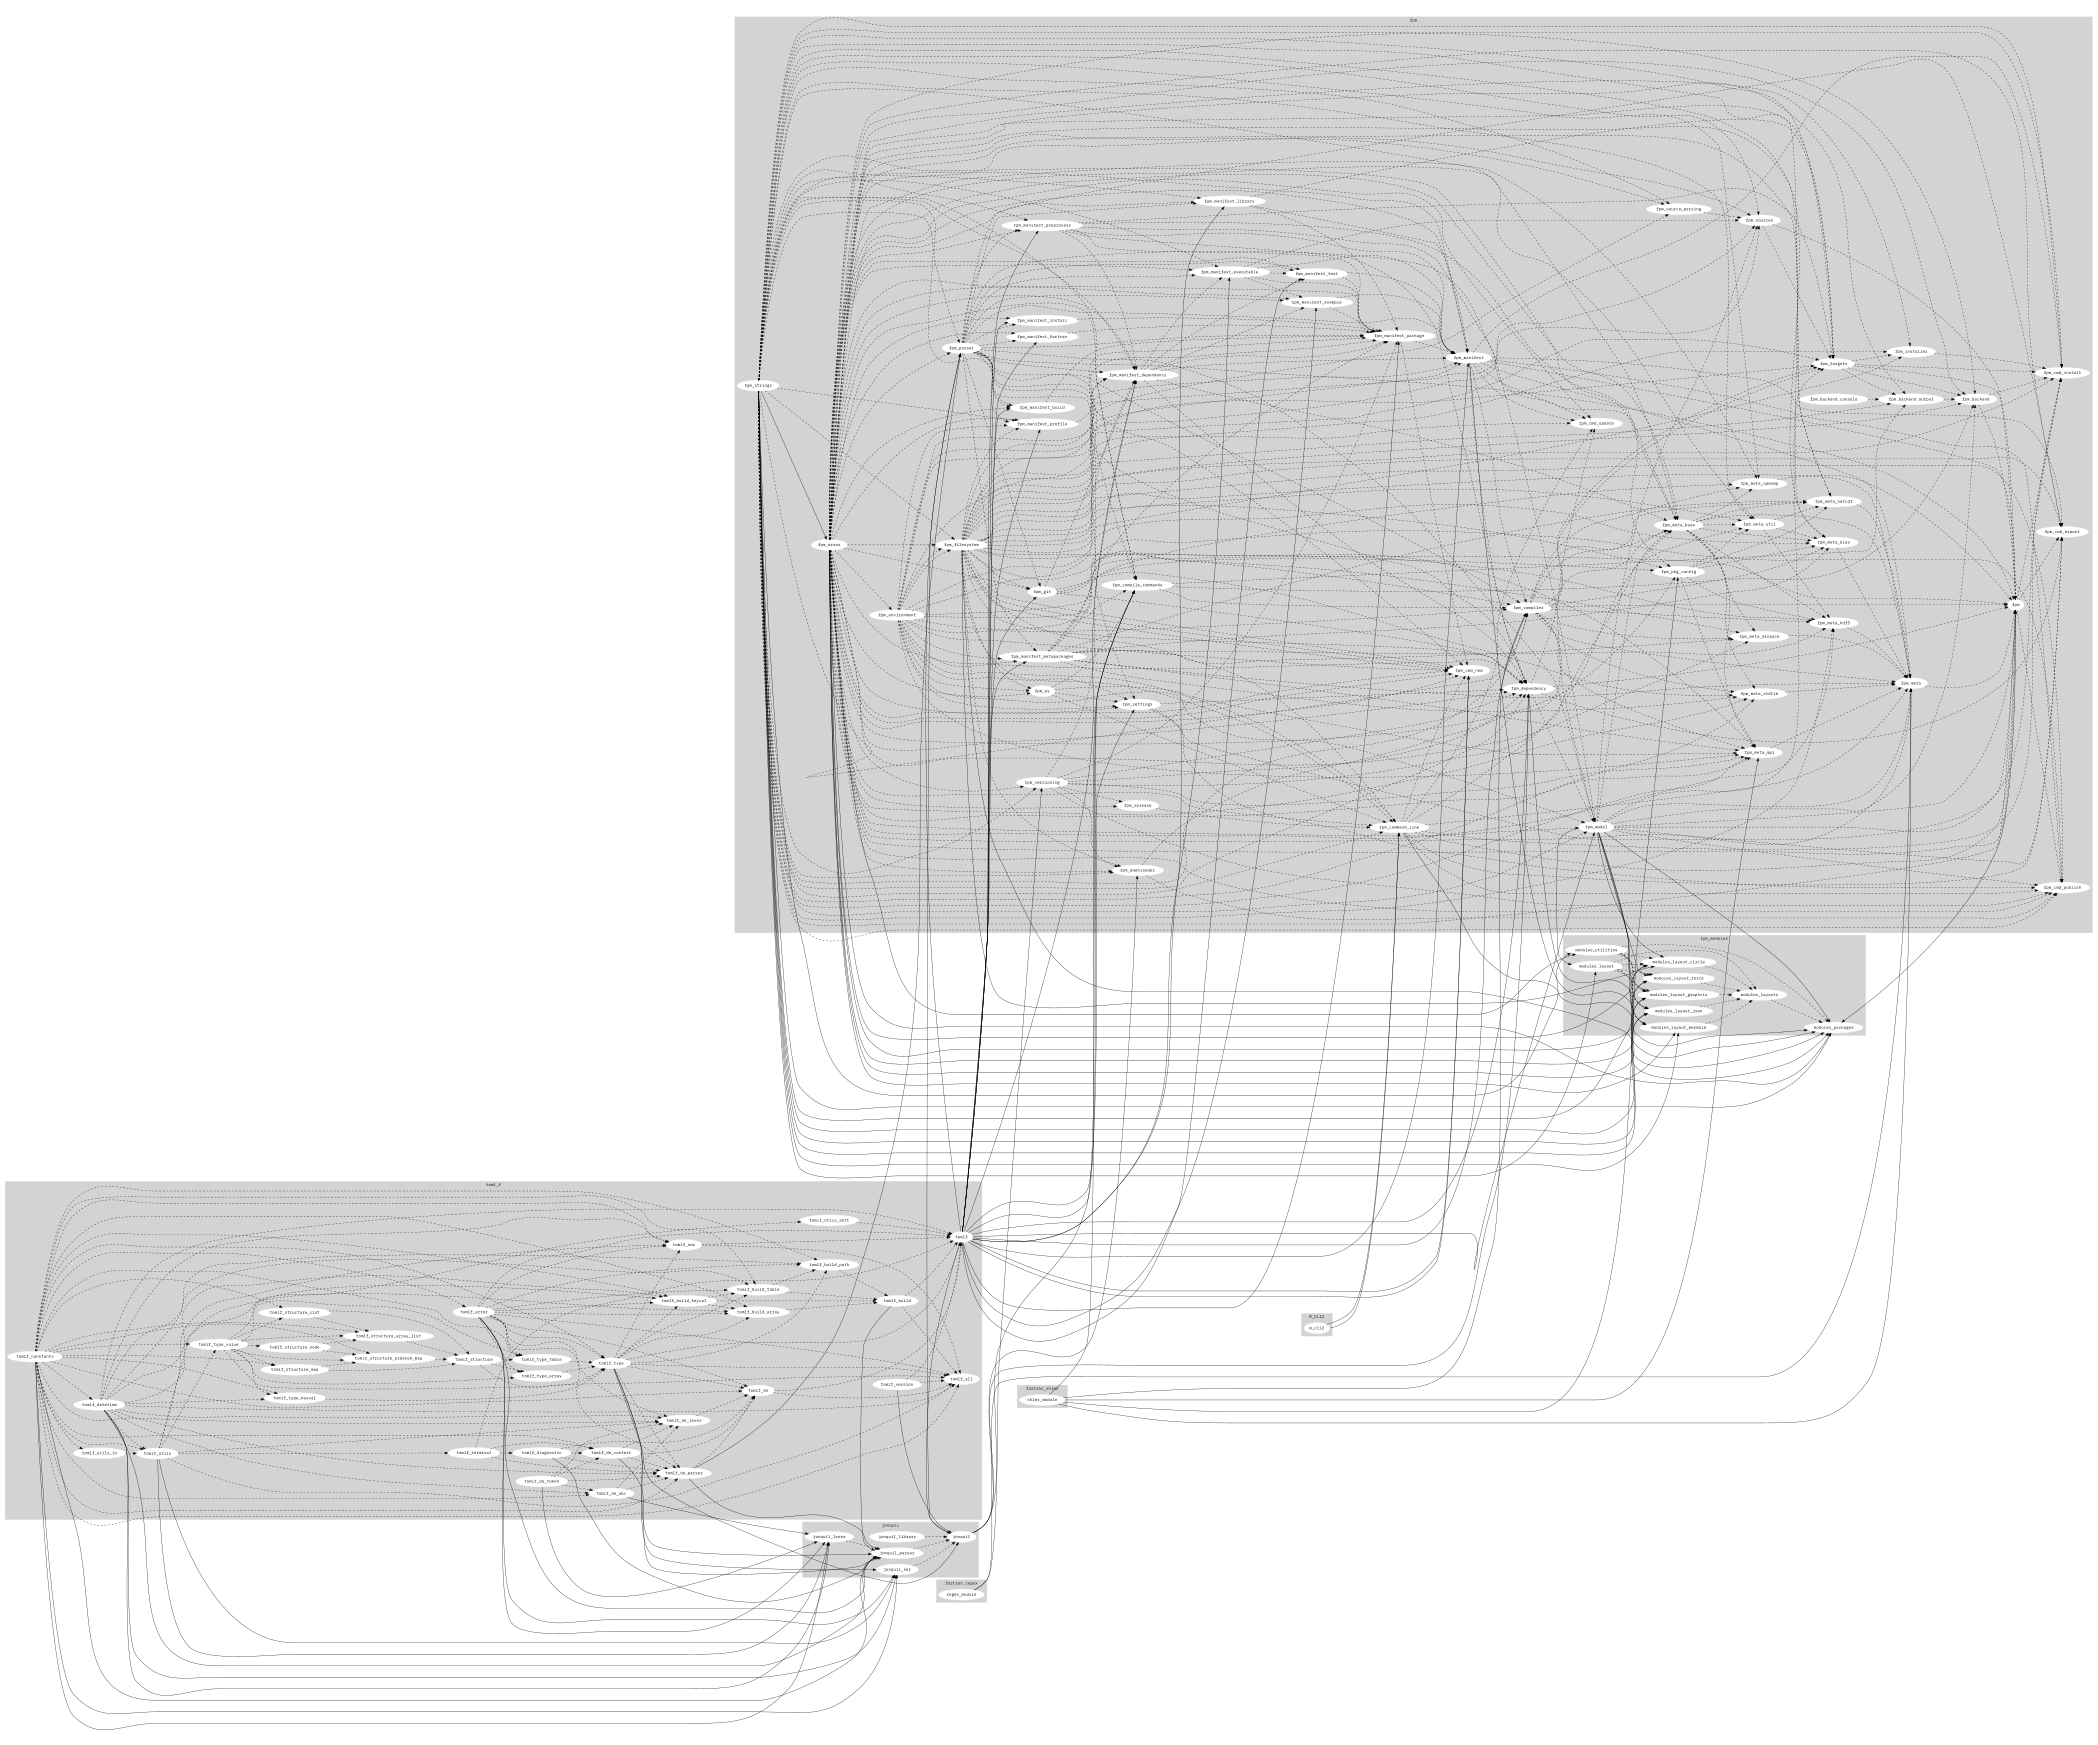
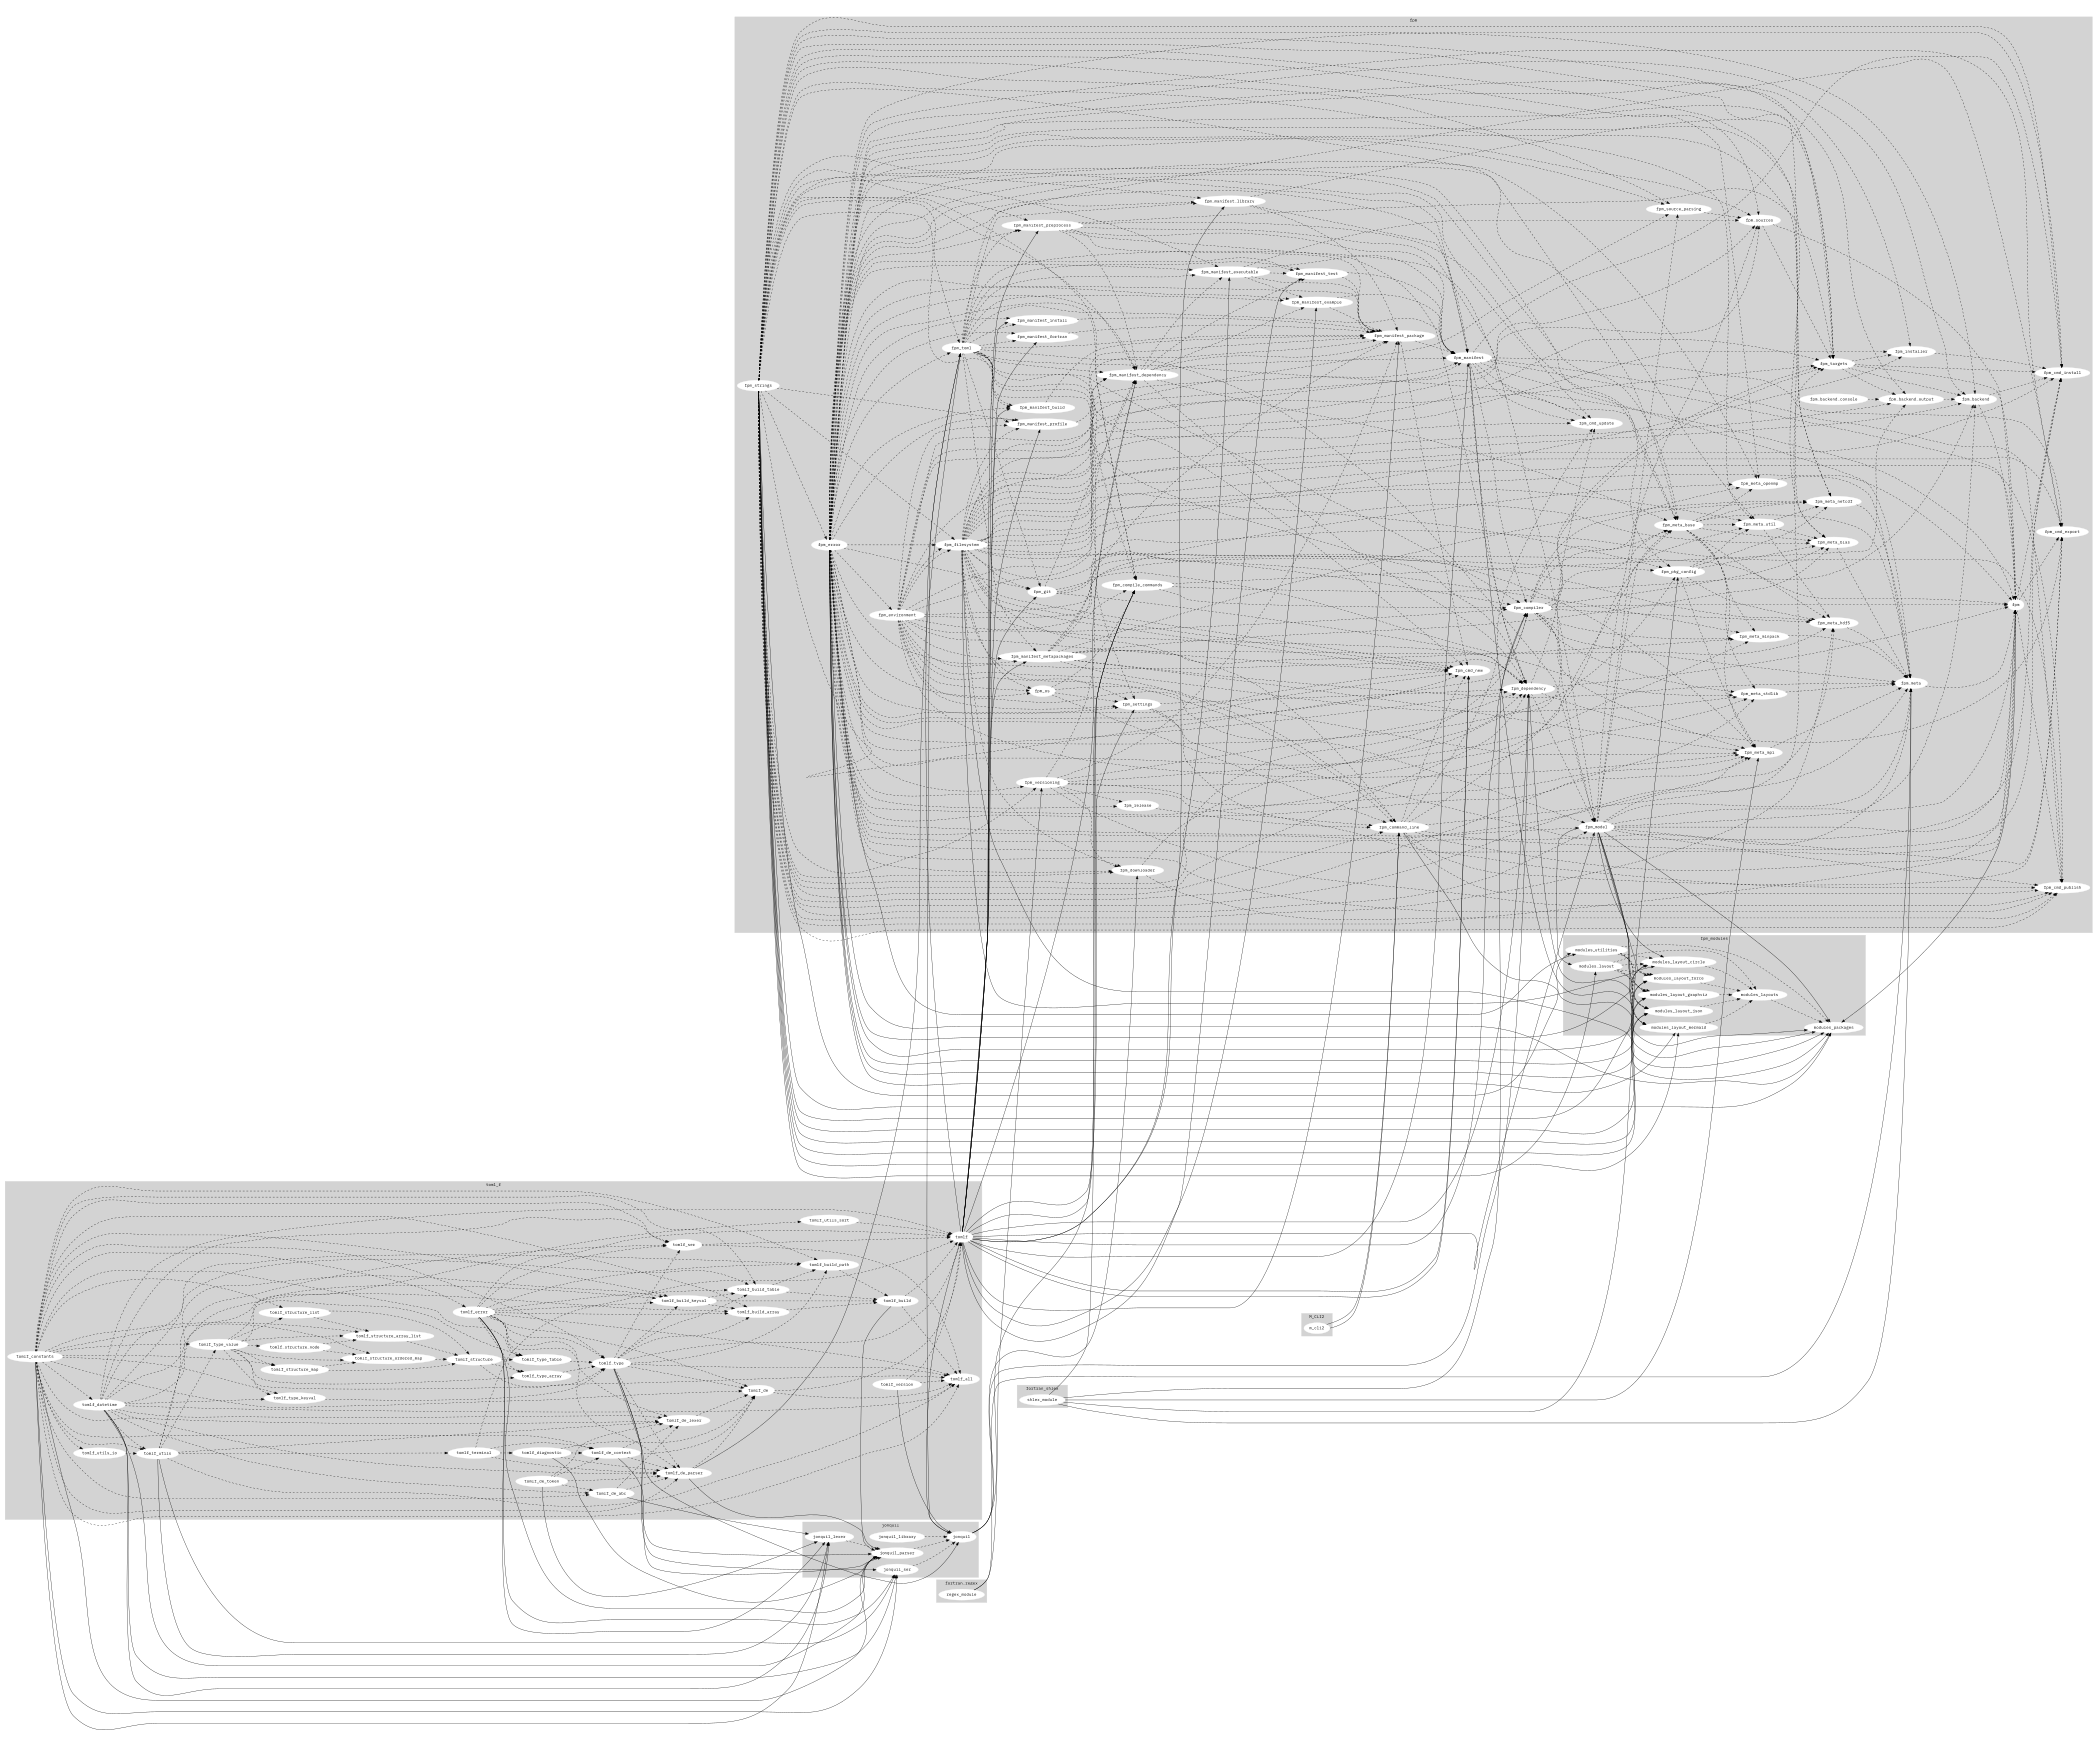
(962, 348) -> (962, 348)
(793, 464) -> (793, 464)
none -> (1633, 550)
